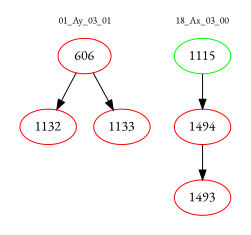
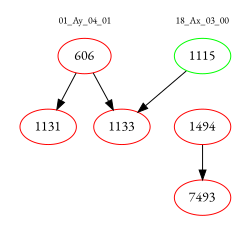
(85, 21) -> (85, 21)
(203, 87) -> (173, 82)
(48, 127) -> (48, 127)
(203, 198) -> (203, 198)
